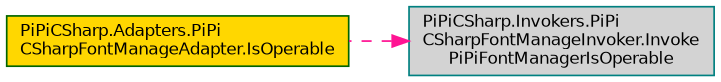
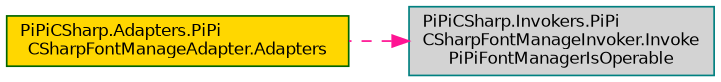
(178, 41) -> (178, 41)
